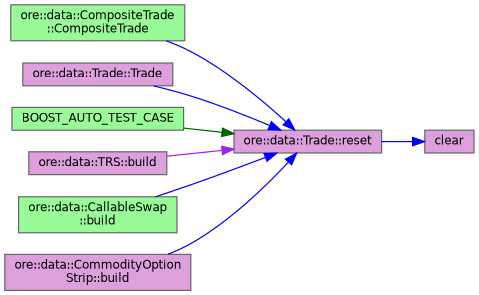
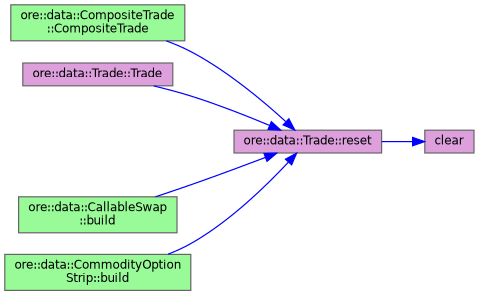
(98, 119) -> none
(98, 163) -> none
(98, 272) -> (98, 272)
